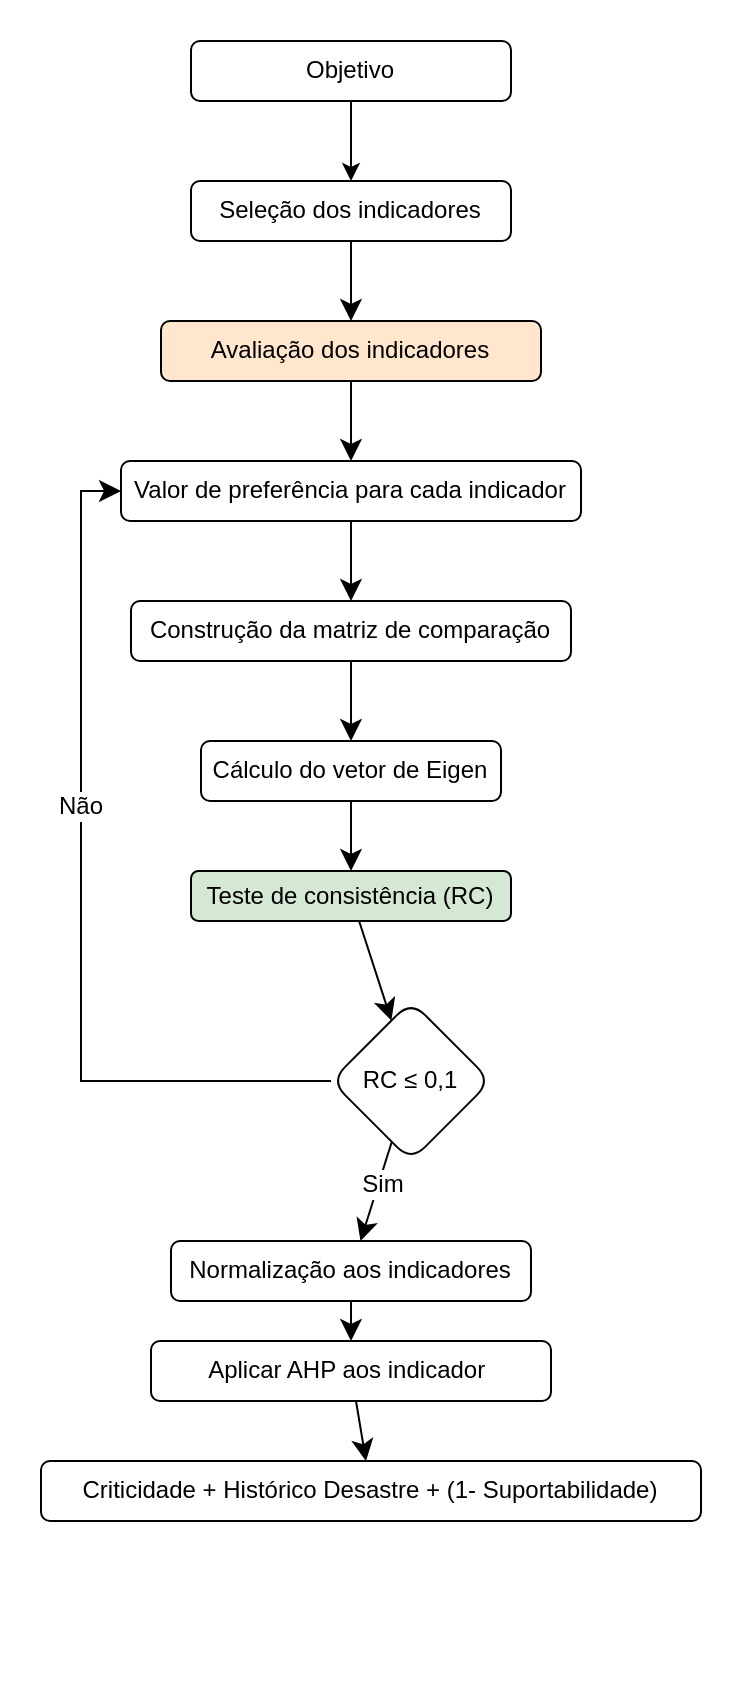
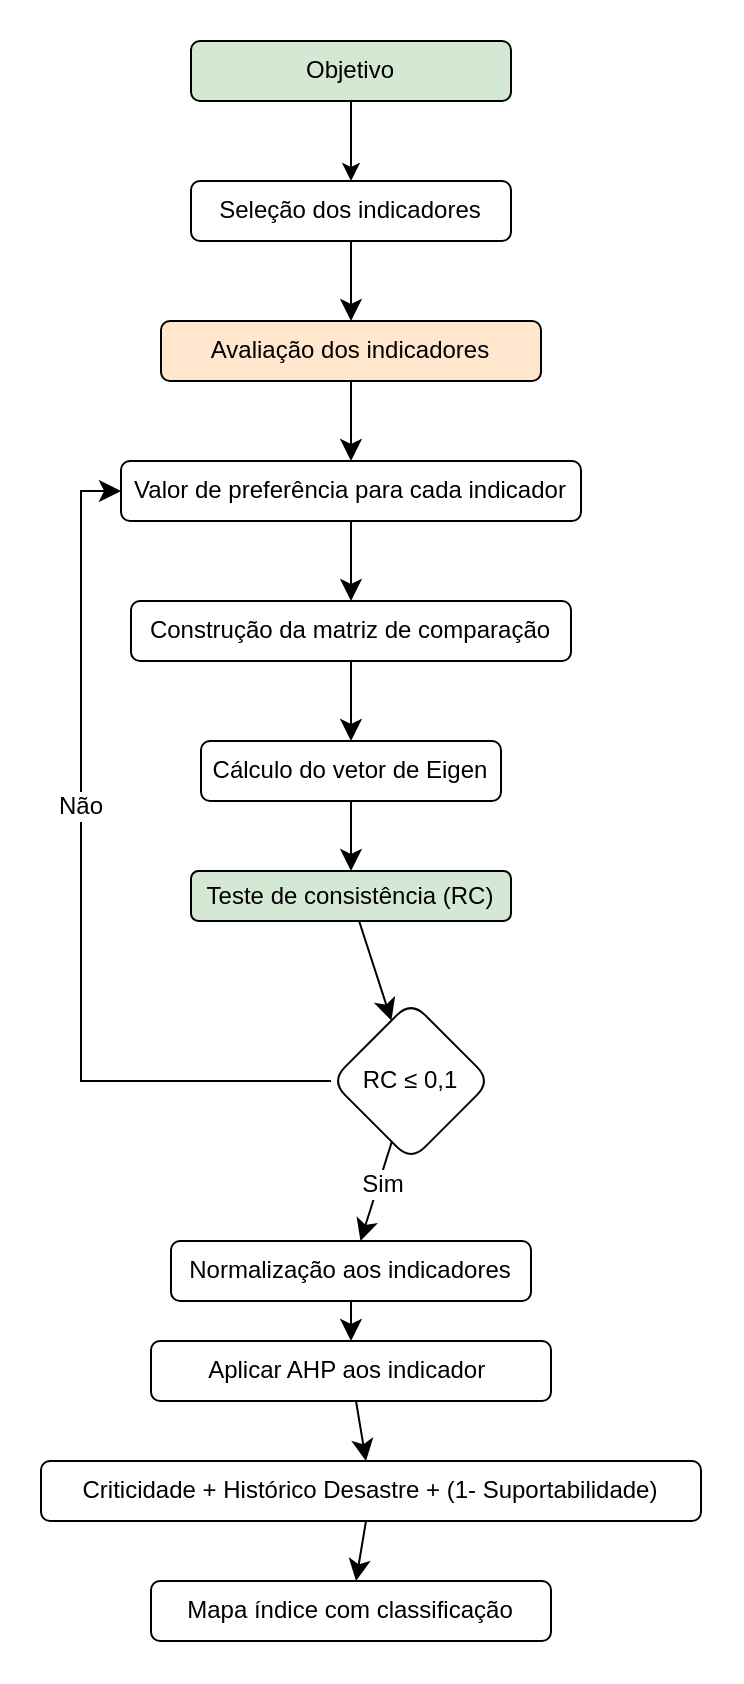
(351, 71) -> (351, 71)
none -> (362, 1543)
none -> (351, 1611)
